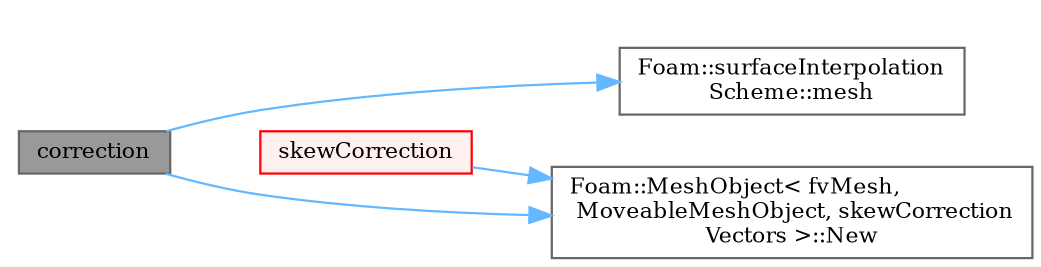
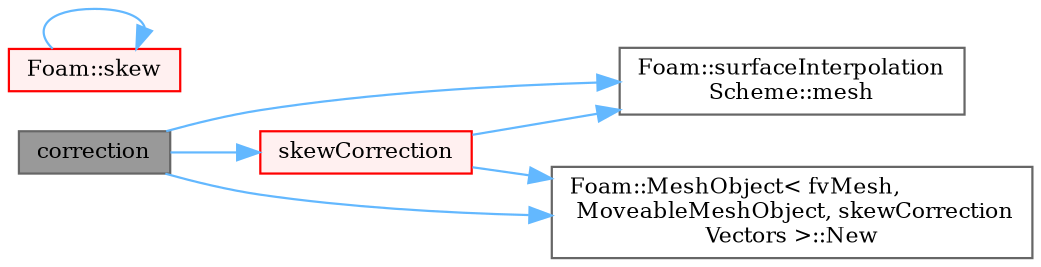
none -> (95, 70)
none -> (535, 124)
none -> (204, 152)
